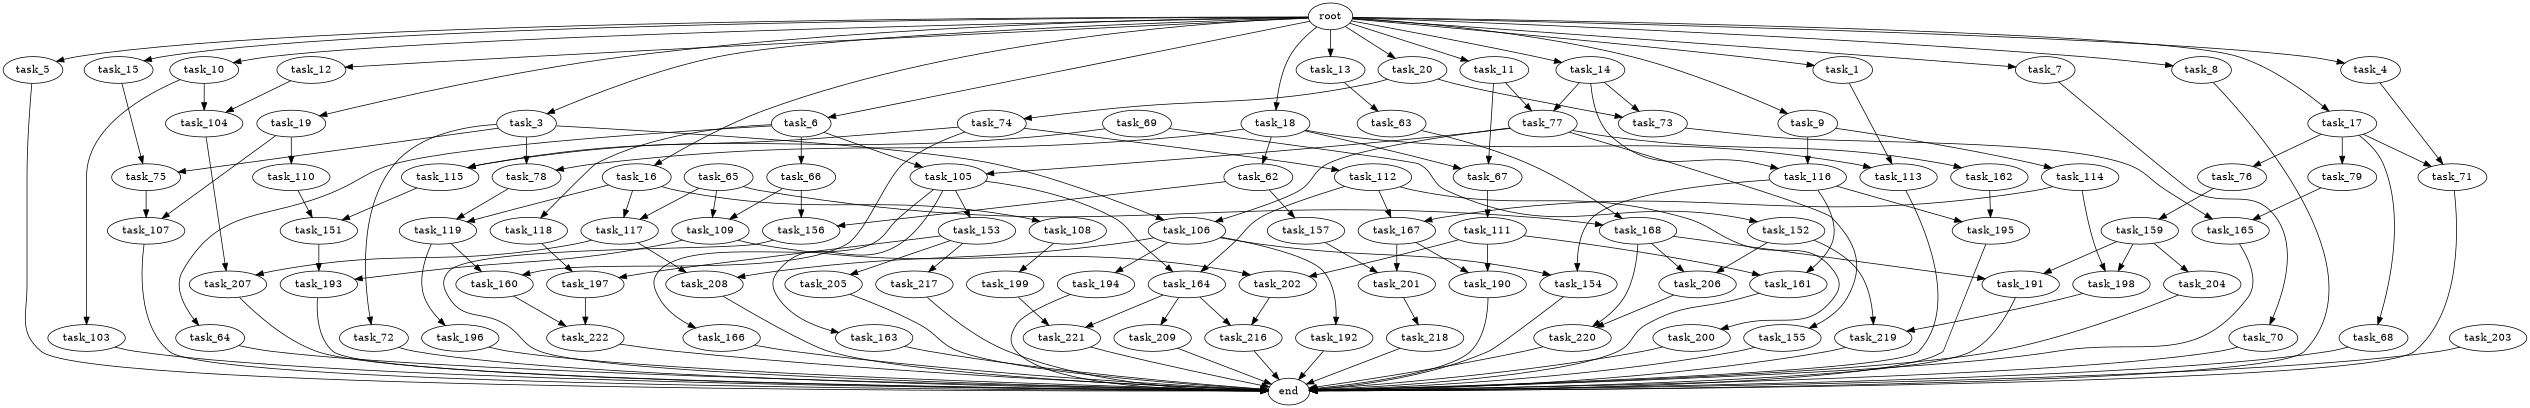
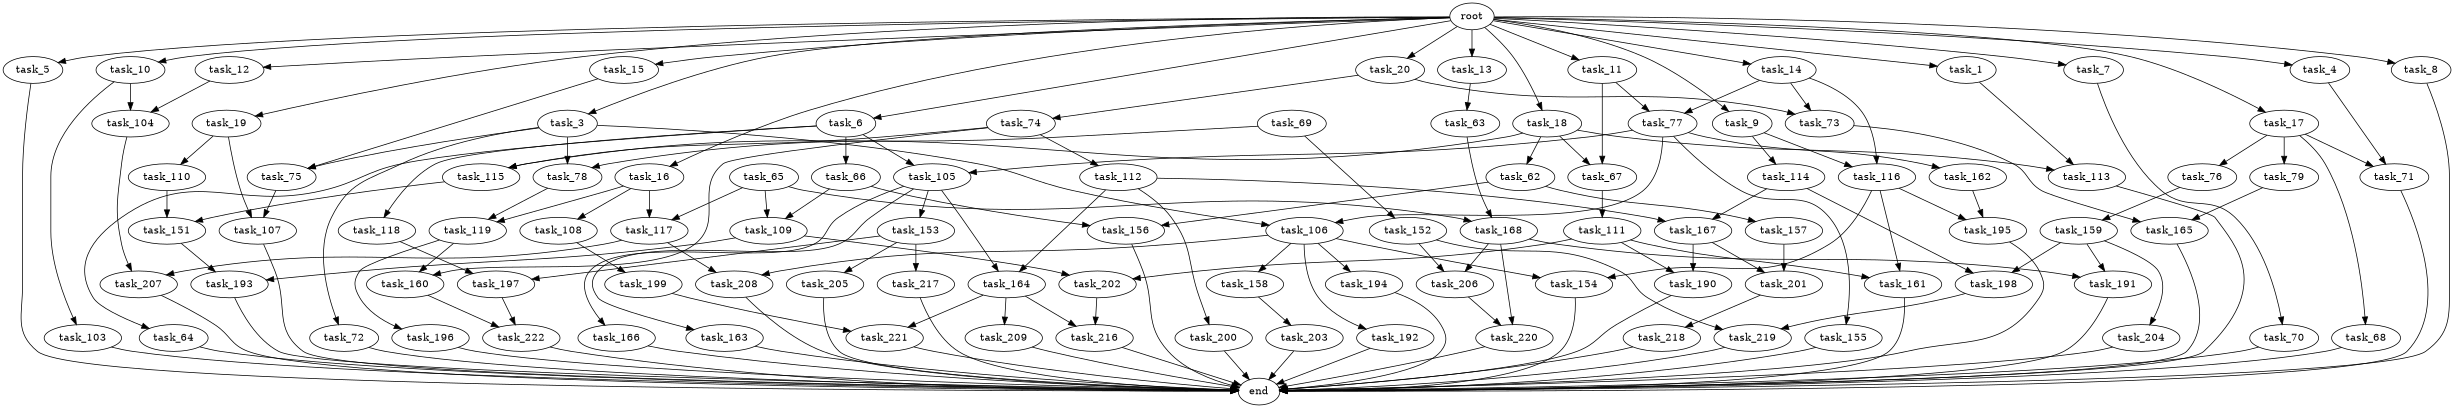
none -> (1245, 284)
